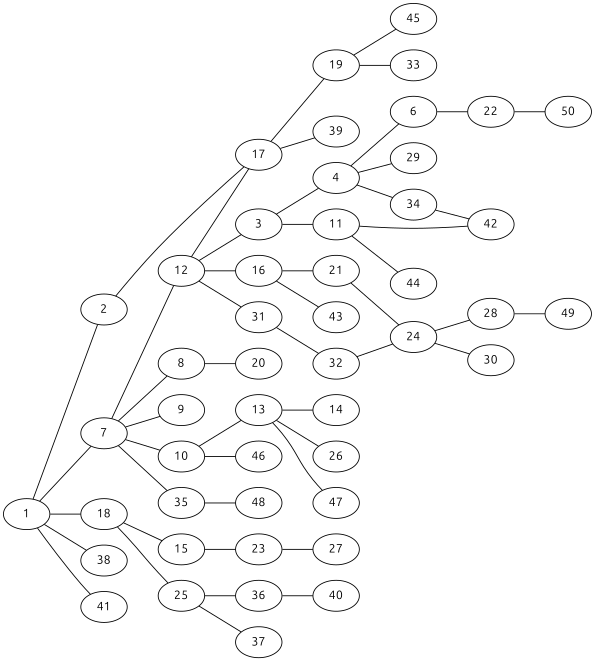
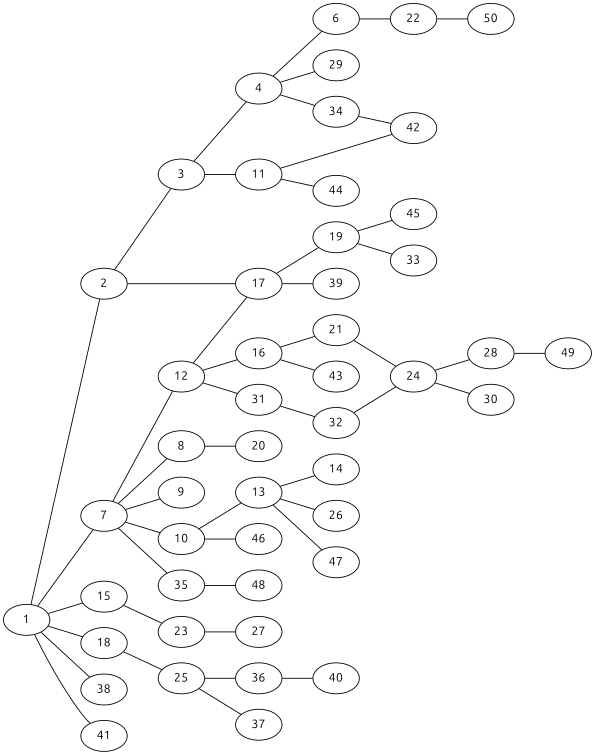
(220, 248) -> (143, 229)
(143, 532) -> (65, 608)
